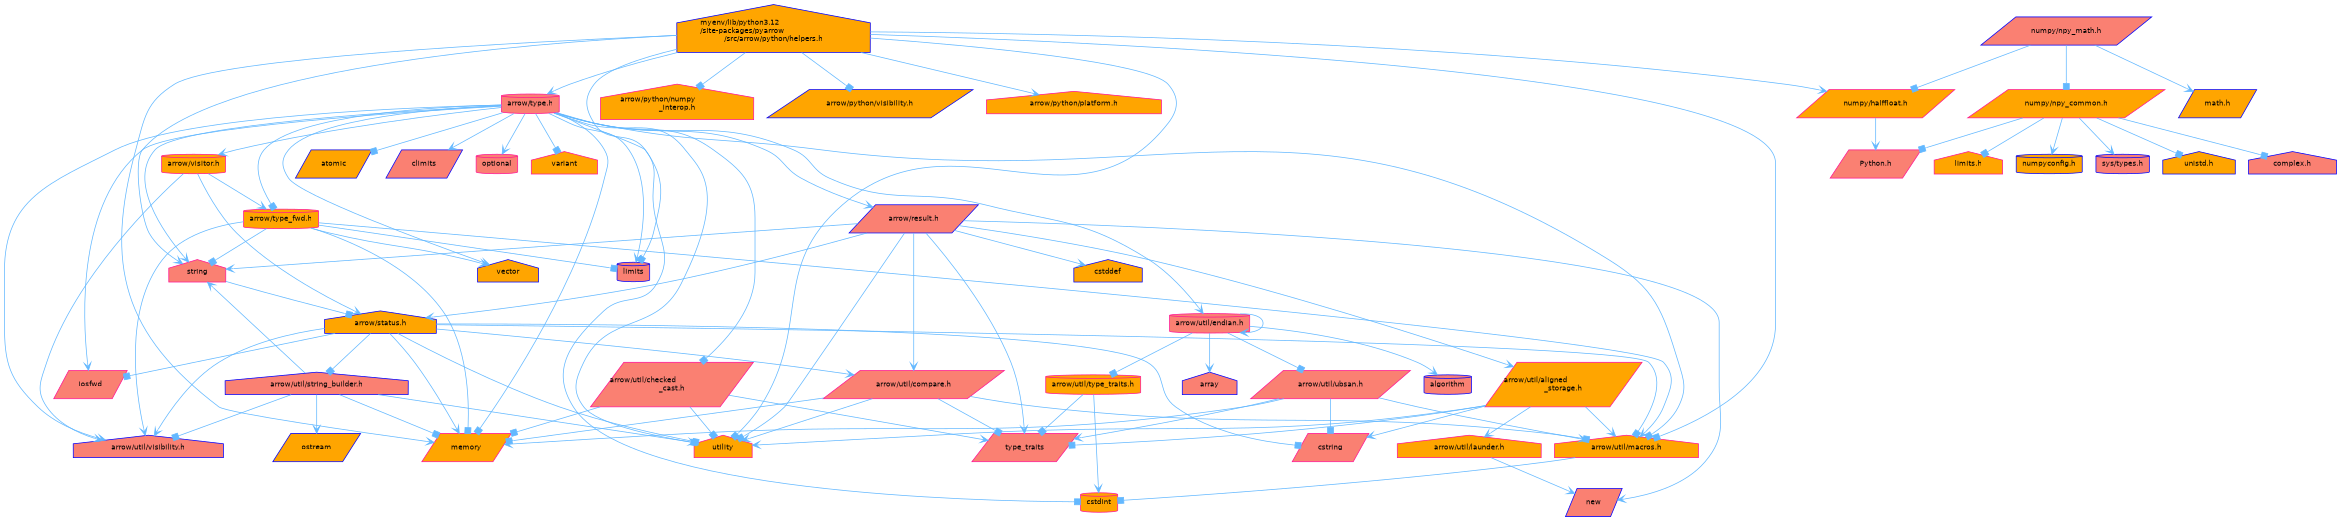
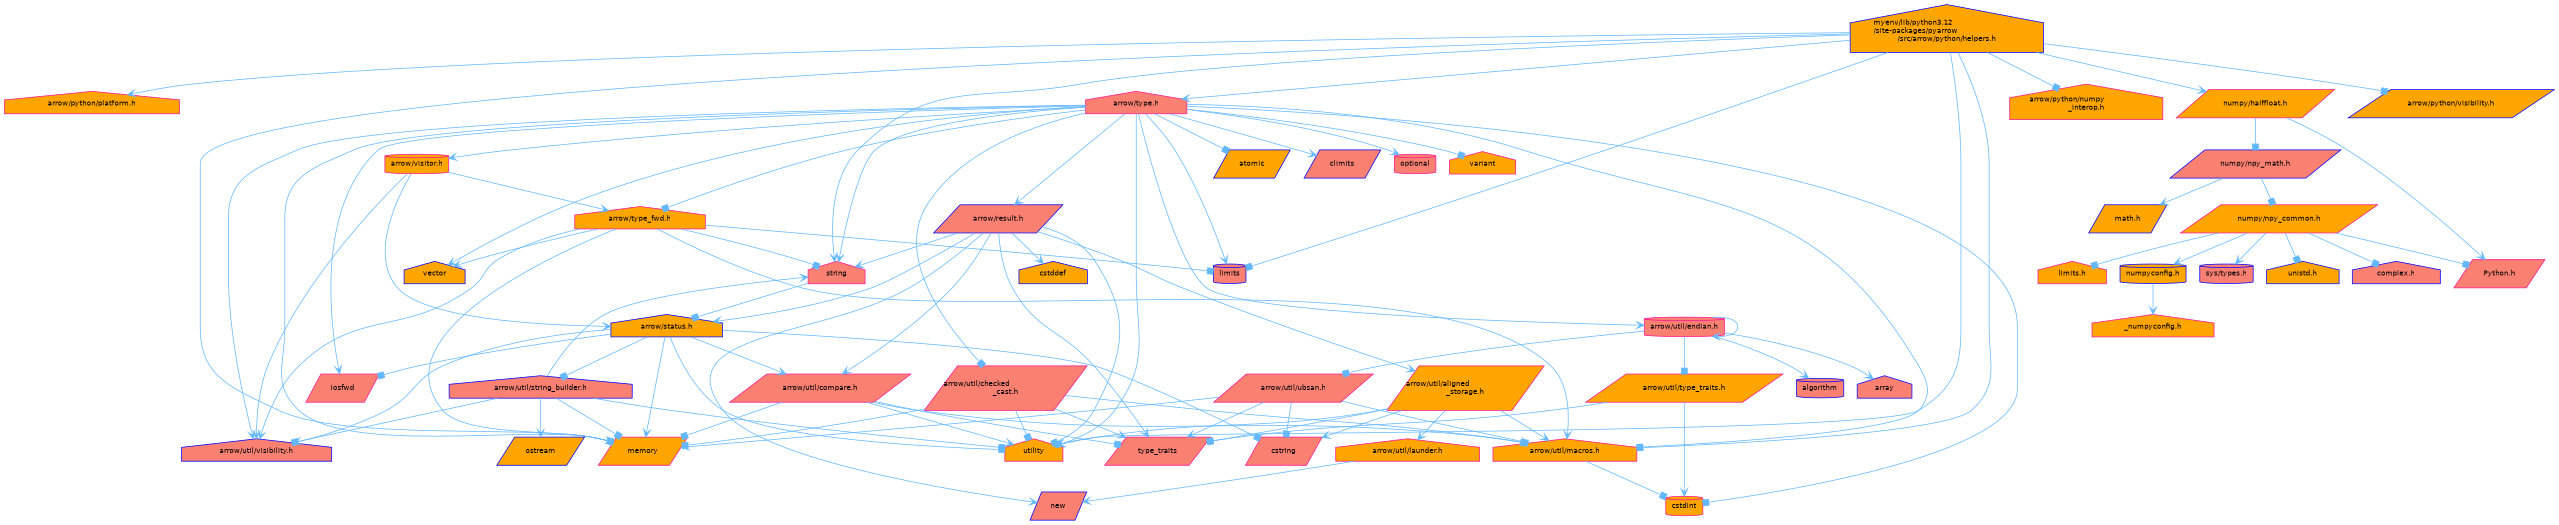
(1975, 66) -> (2255, 130)
(530, 104) -> (1136, 104)
(281, 219) -> (640, 219)
none -> (2153, 327)
(1080, 335) -> (1281, 417)
(1093, 385) -> (1684, 388)
